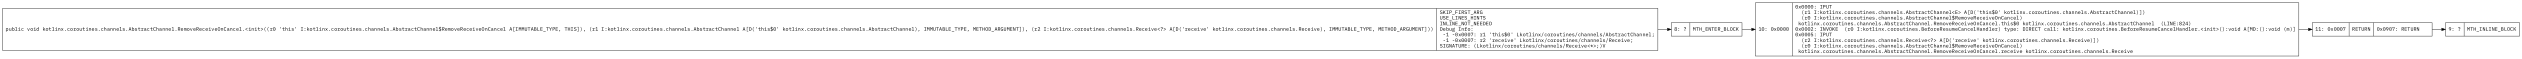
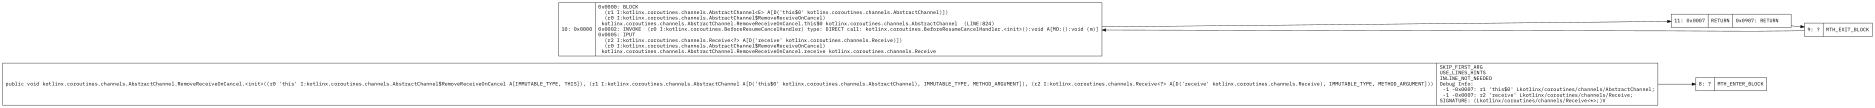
(1817, 7) -> (621, 7)
(1747, 29) -> (1455, 31)
(2492, 29) -> (1848, 30)
